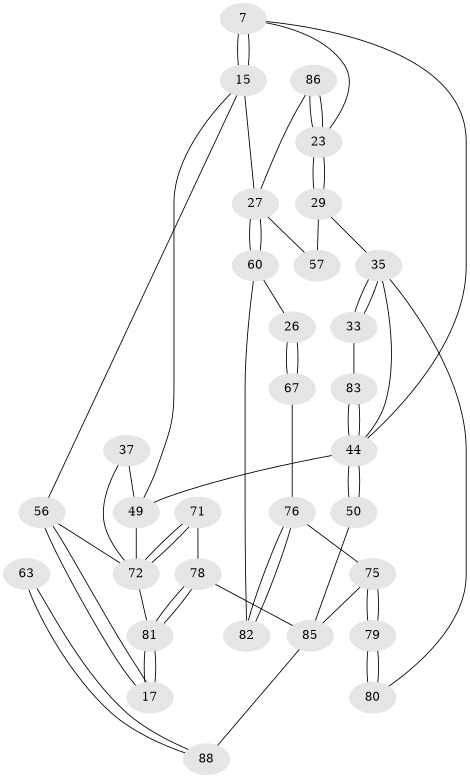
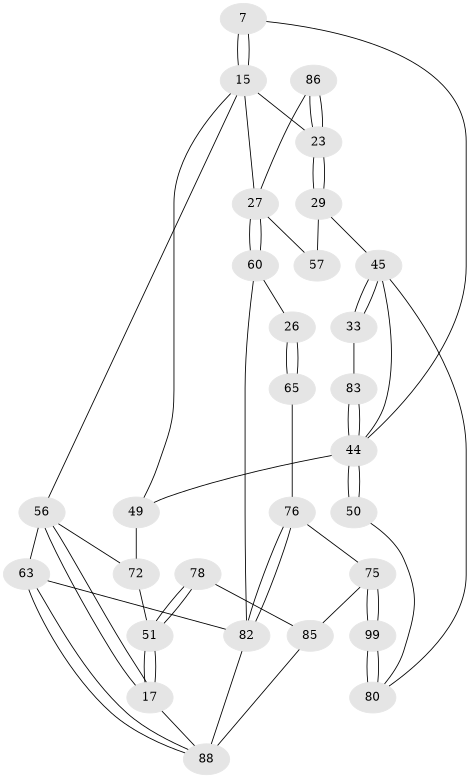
(337, 56) -> (281, 112)
(379, 266) -> (379, 266)
(292, 389) -> (292, 389)
(127, 451) -> none
(198, 512) -> none
none -> (34, 543)
(332, 574) -> (414, 599)
none -> (137, 605)
(150, 636) -> (150, 636)
(373, 636) -> (373, 636)
none -> (227, 698)
none -> (178, 728)
